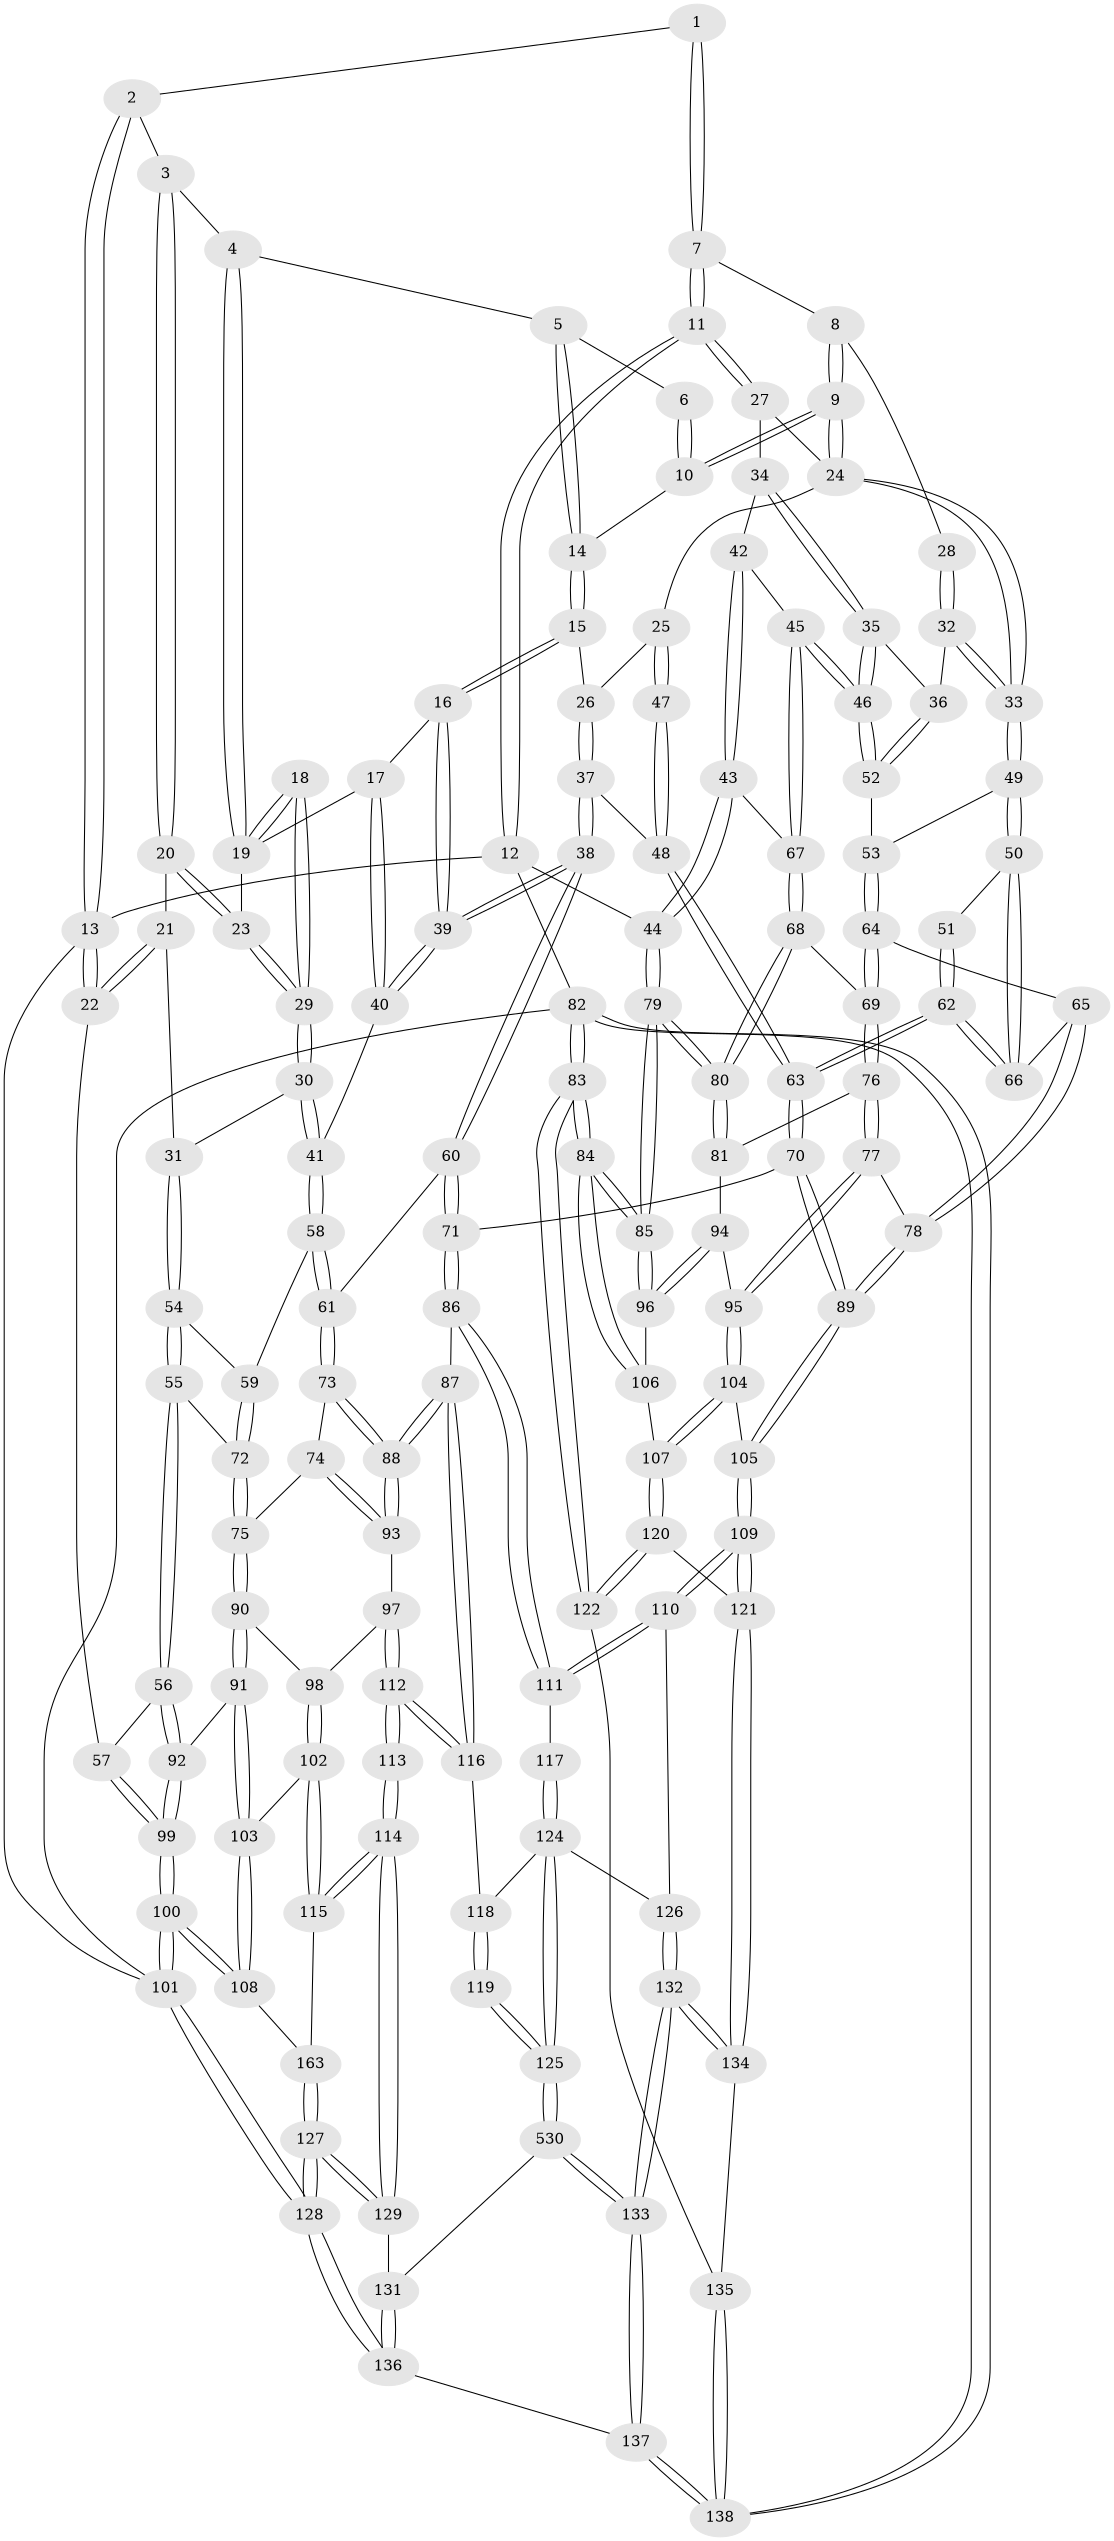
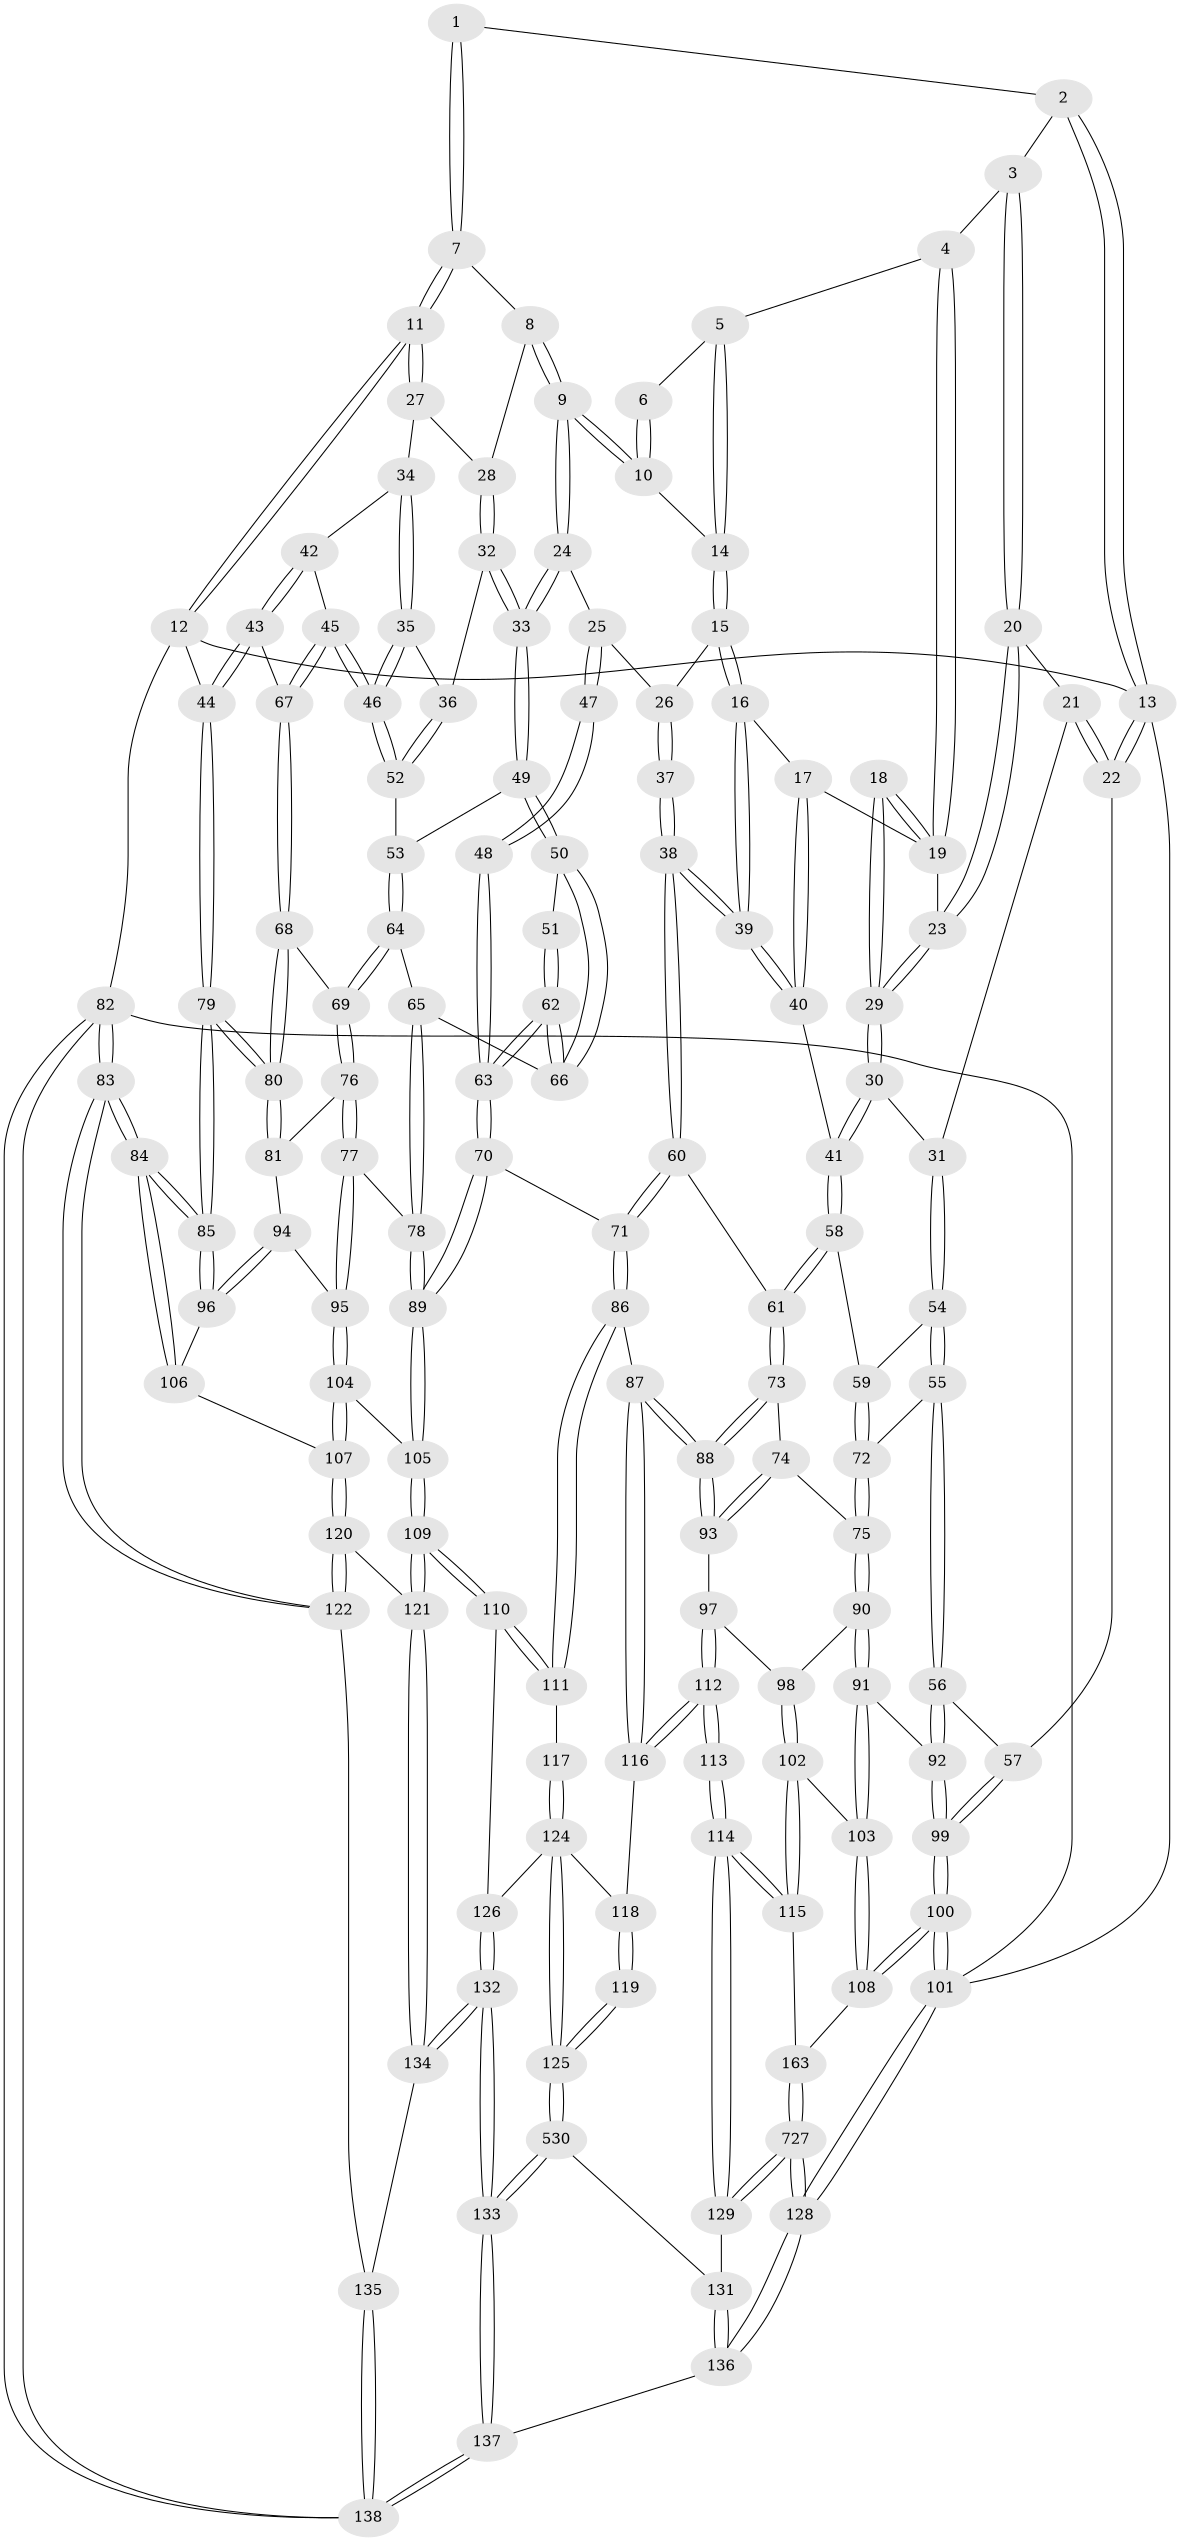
(798, 439) -> (452, 439)
(624, 817) -> none
(311, 2140) -> (796, 2140)
